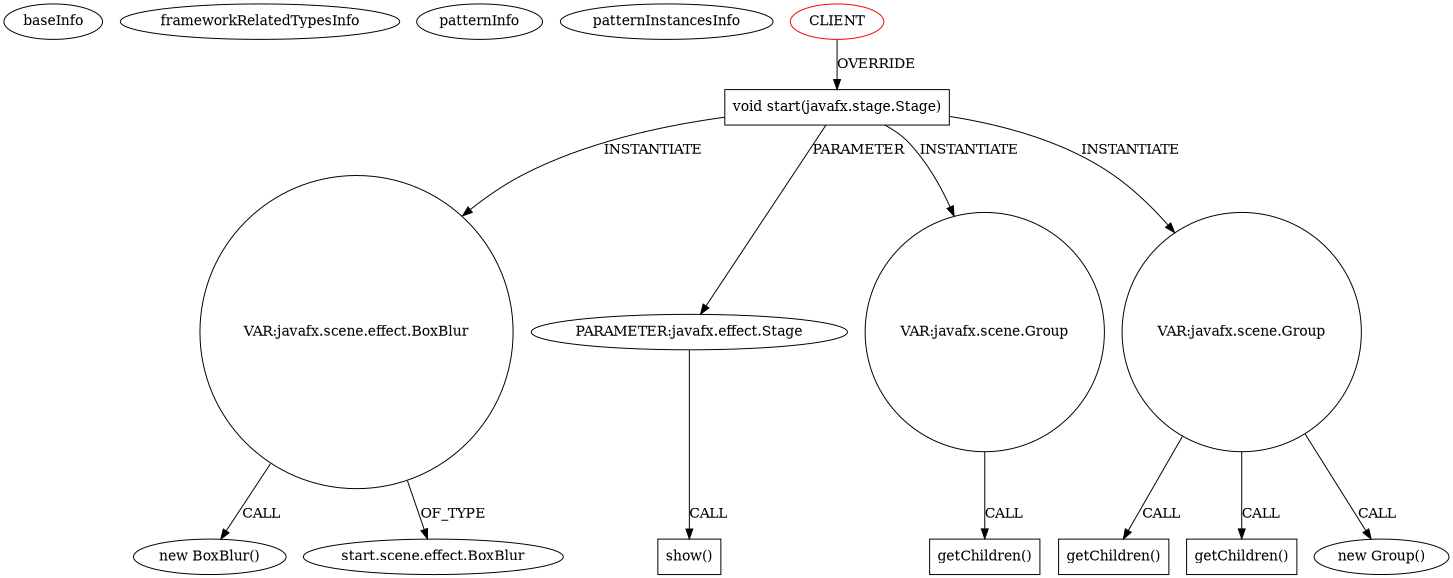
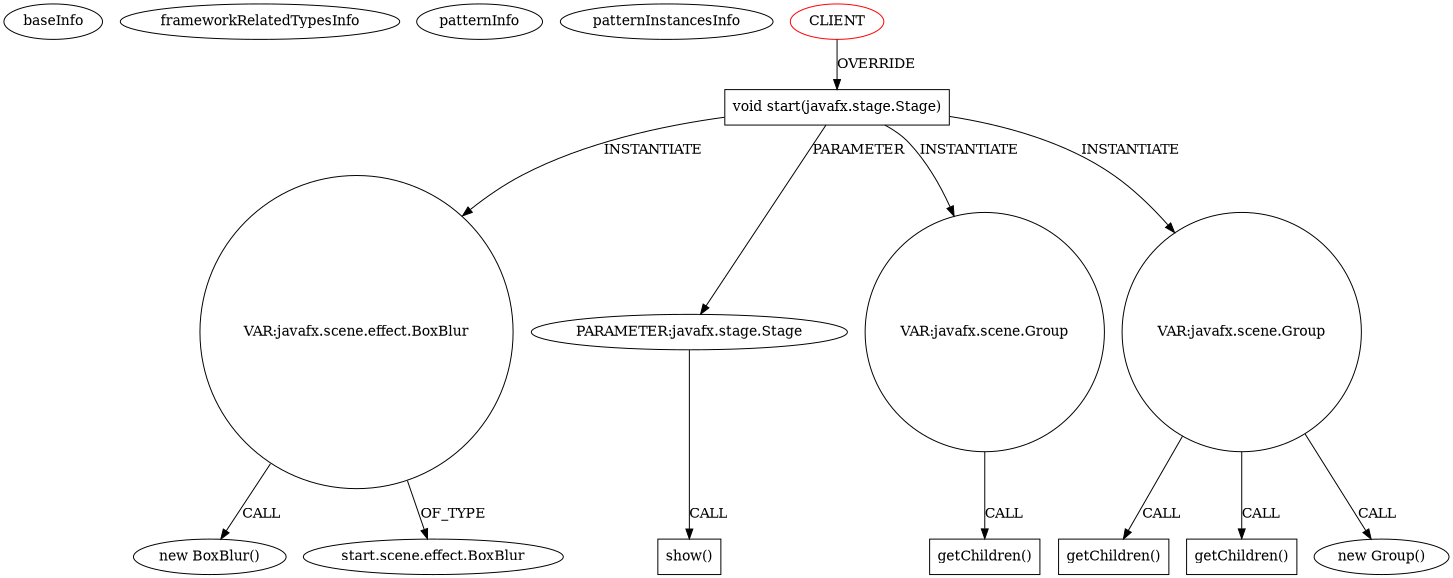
(689, 332) -> (689, 332)
